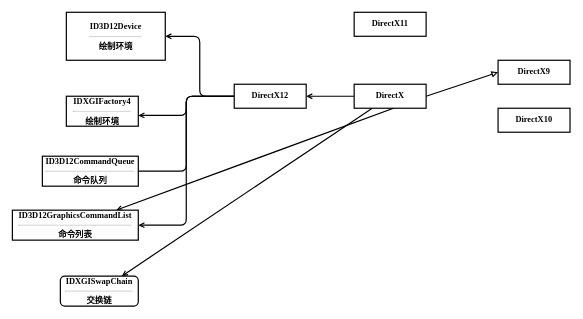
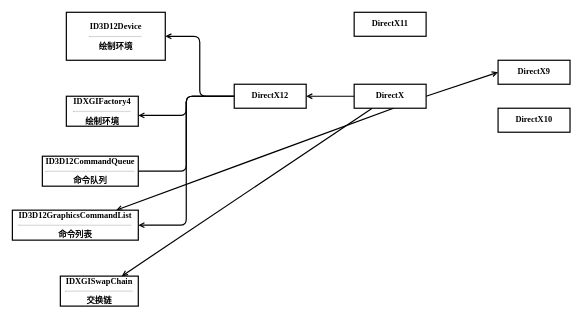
(491, 75) -> (493, 74)
(99, 291) -> (99, 291)
